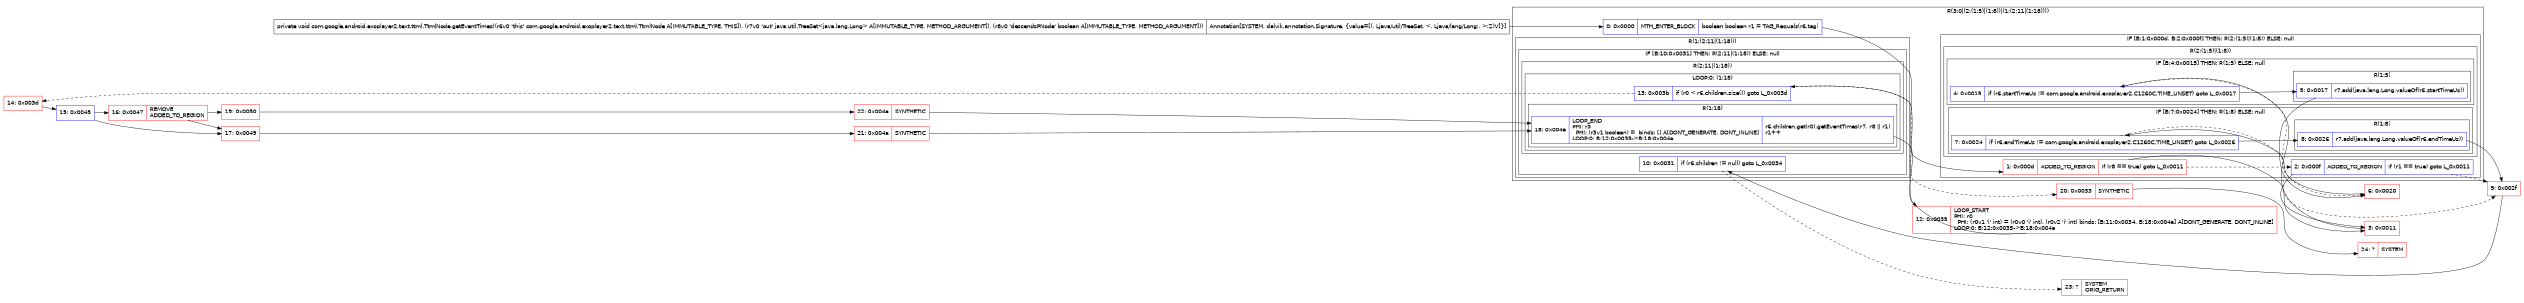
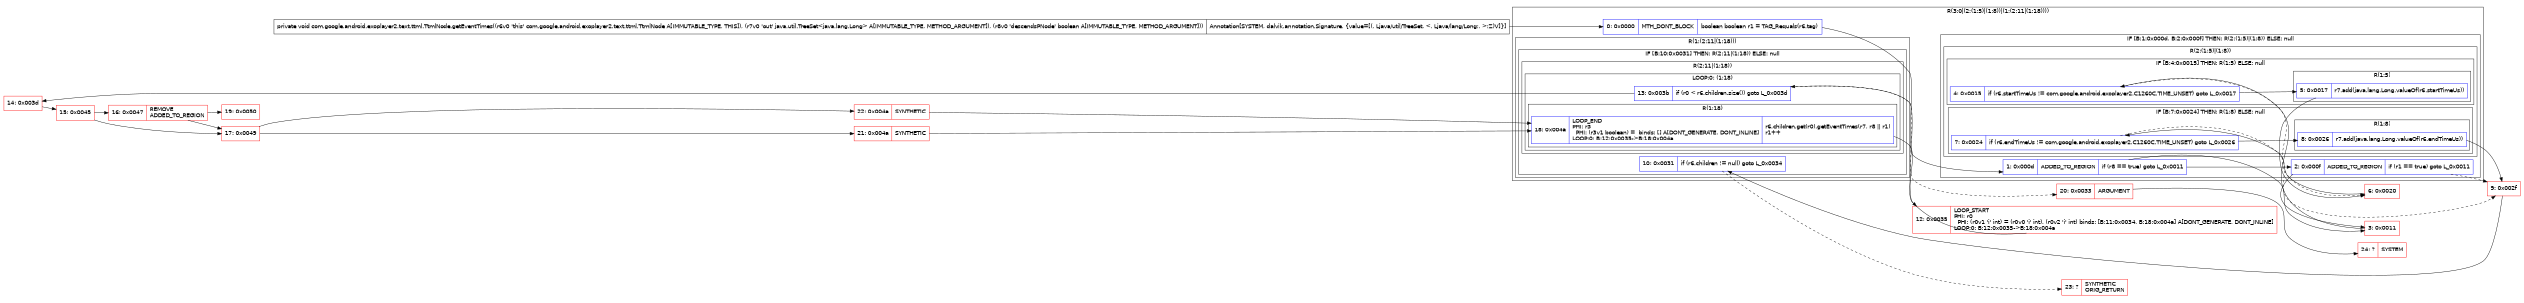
(1668, 27) -> (1668, 27)
(840, 94) -> (840, 94)
(555, 112) -> (554, 109)
(75, 113) -> (75, 113)
(2095, 167) -> (2095, 167)
(2237, 167) -> (2237, 167)
(2114, 191) -> (2114, 191)
(2096, 284) -> (2100, 284)
